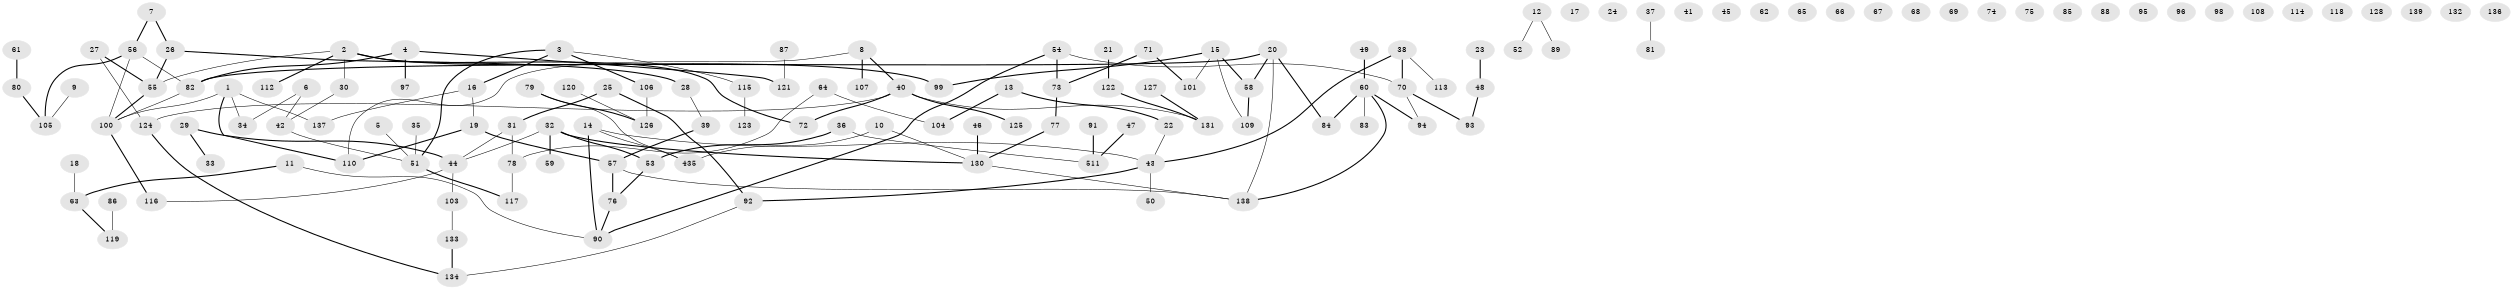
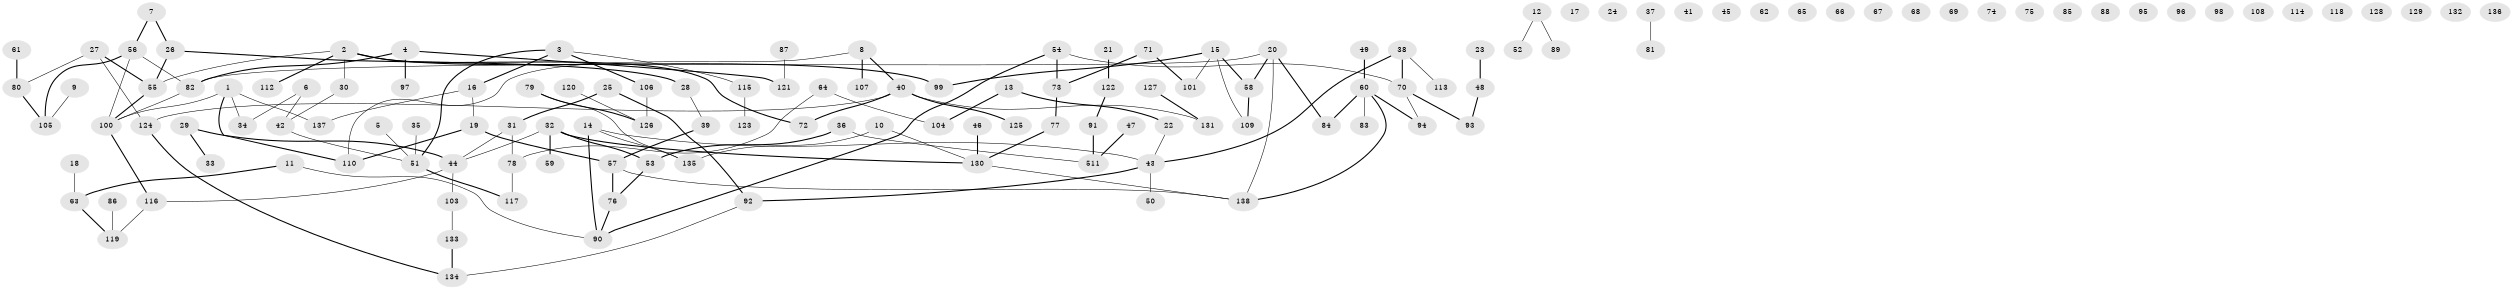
(2416, 12) -> (2416, 12)
(836, 65) -> (836, 65)
none -> (56, 69)
(1159, 106) -> (1100, 109)
(690, 164) -> (690, 164)
none -> (132, 221)
